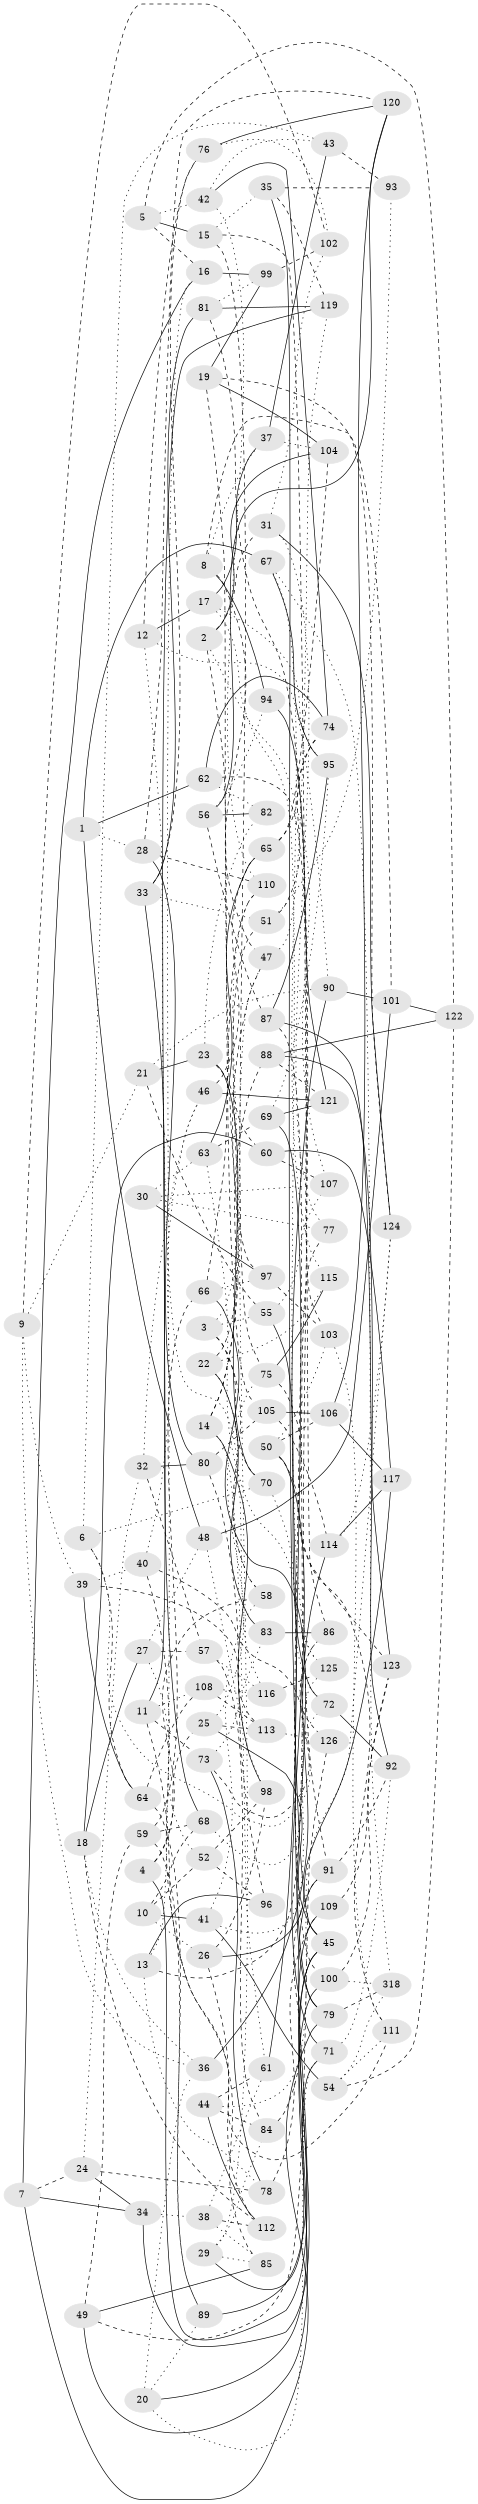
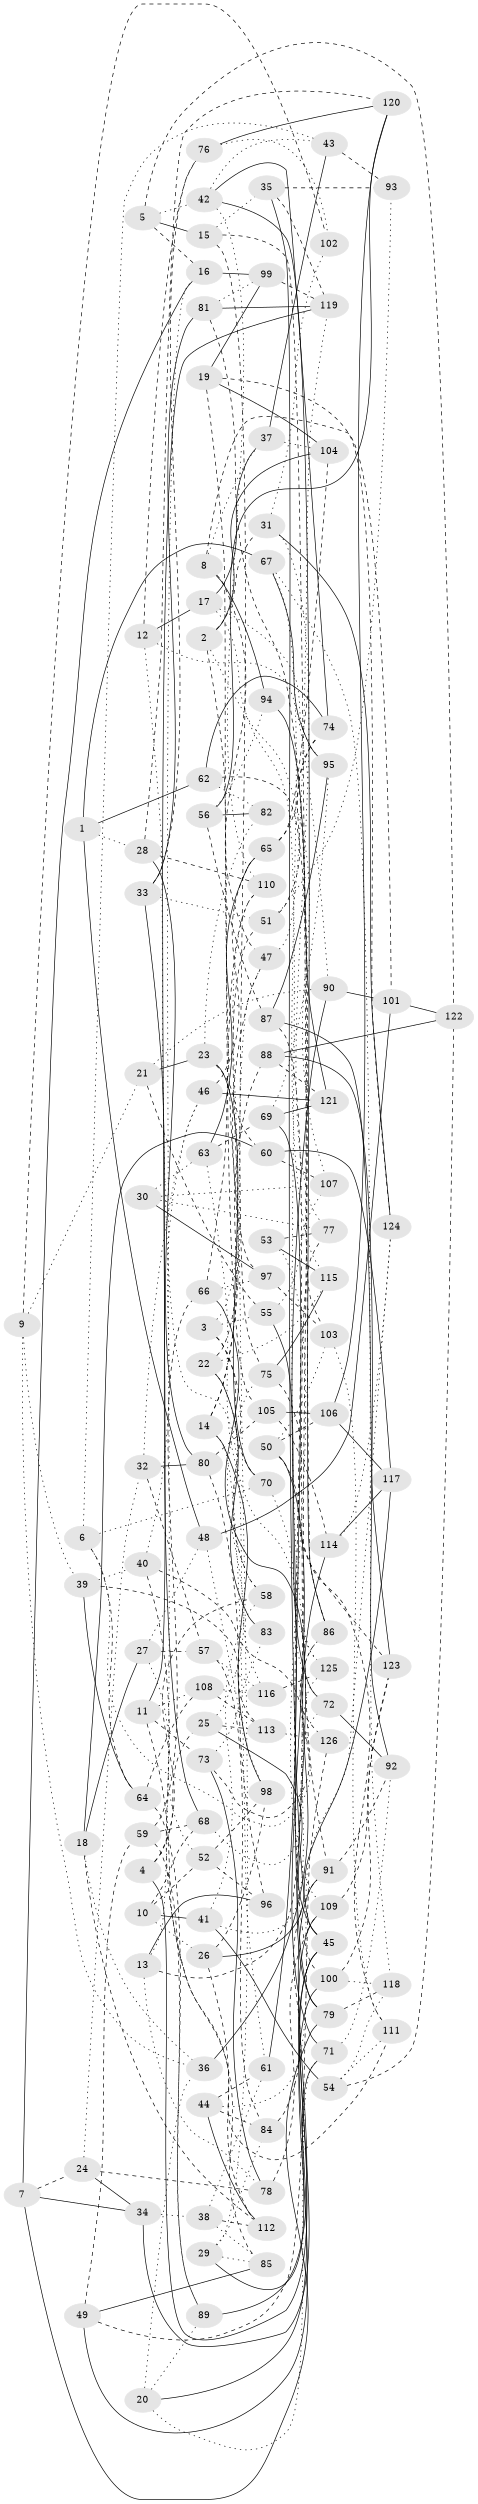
(299, 259) -> (301, 292)
none -> (267, 1241)
(298, 1633) -> (309, 892)
(392, 1985) -> (392, 1985)
